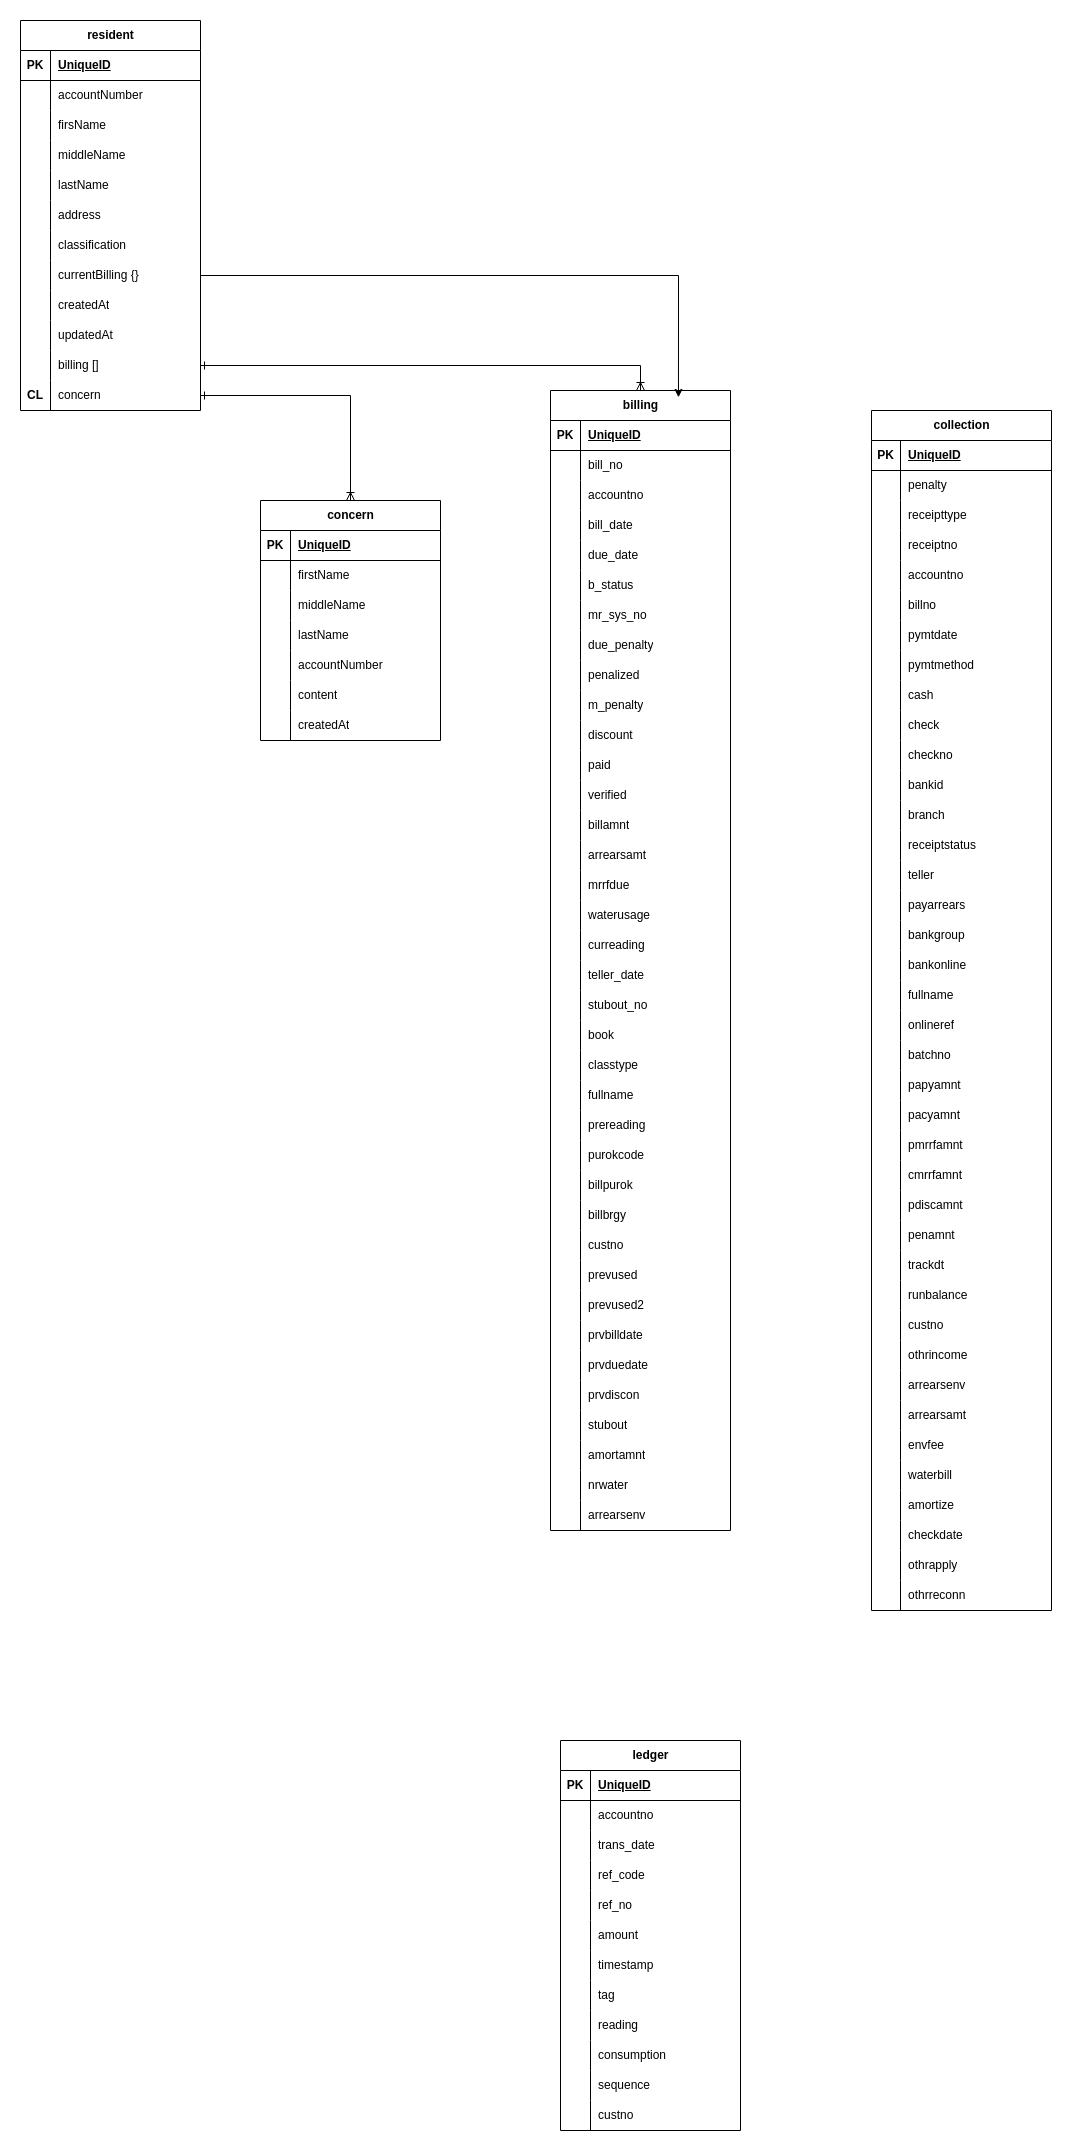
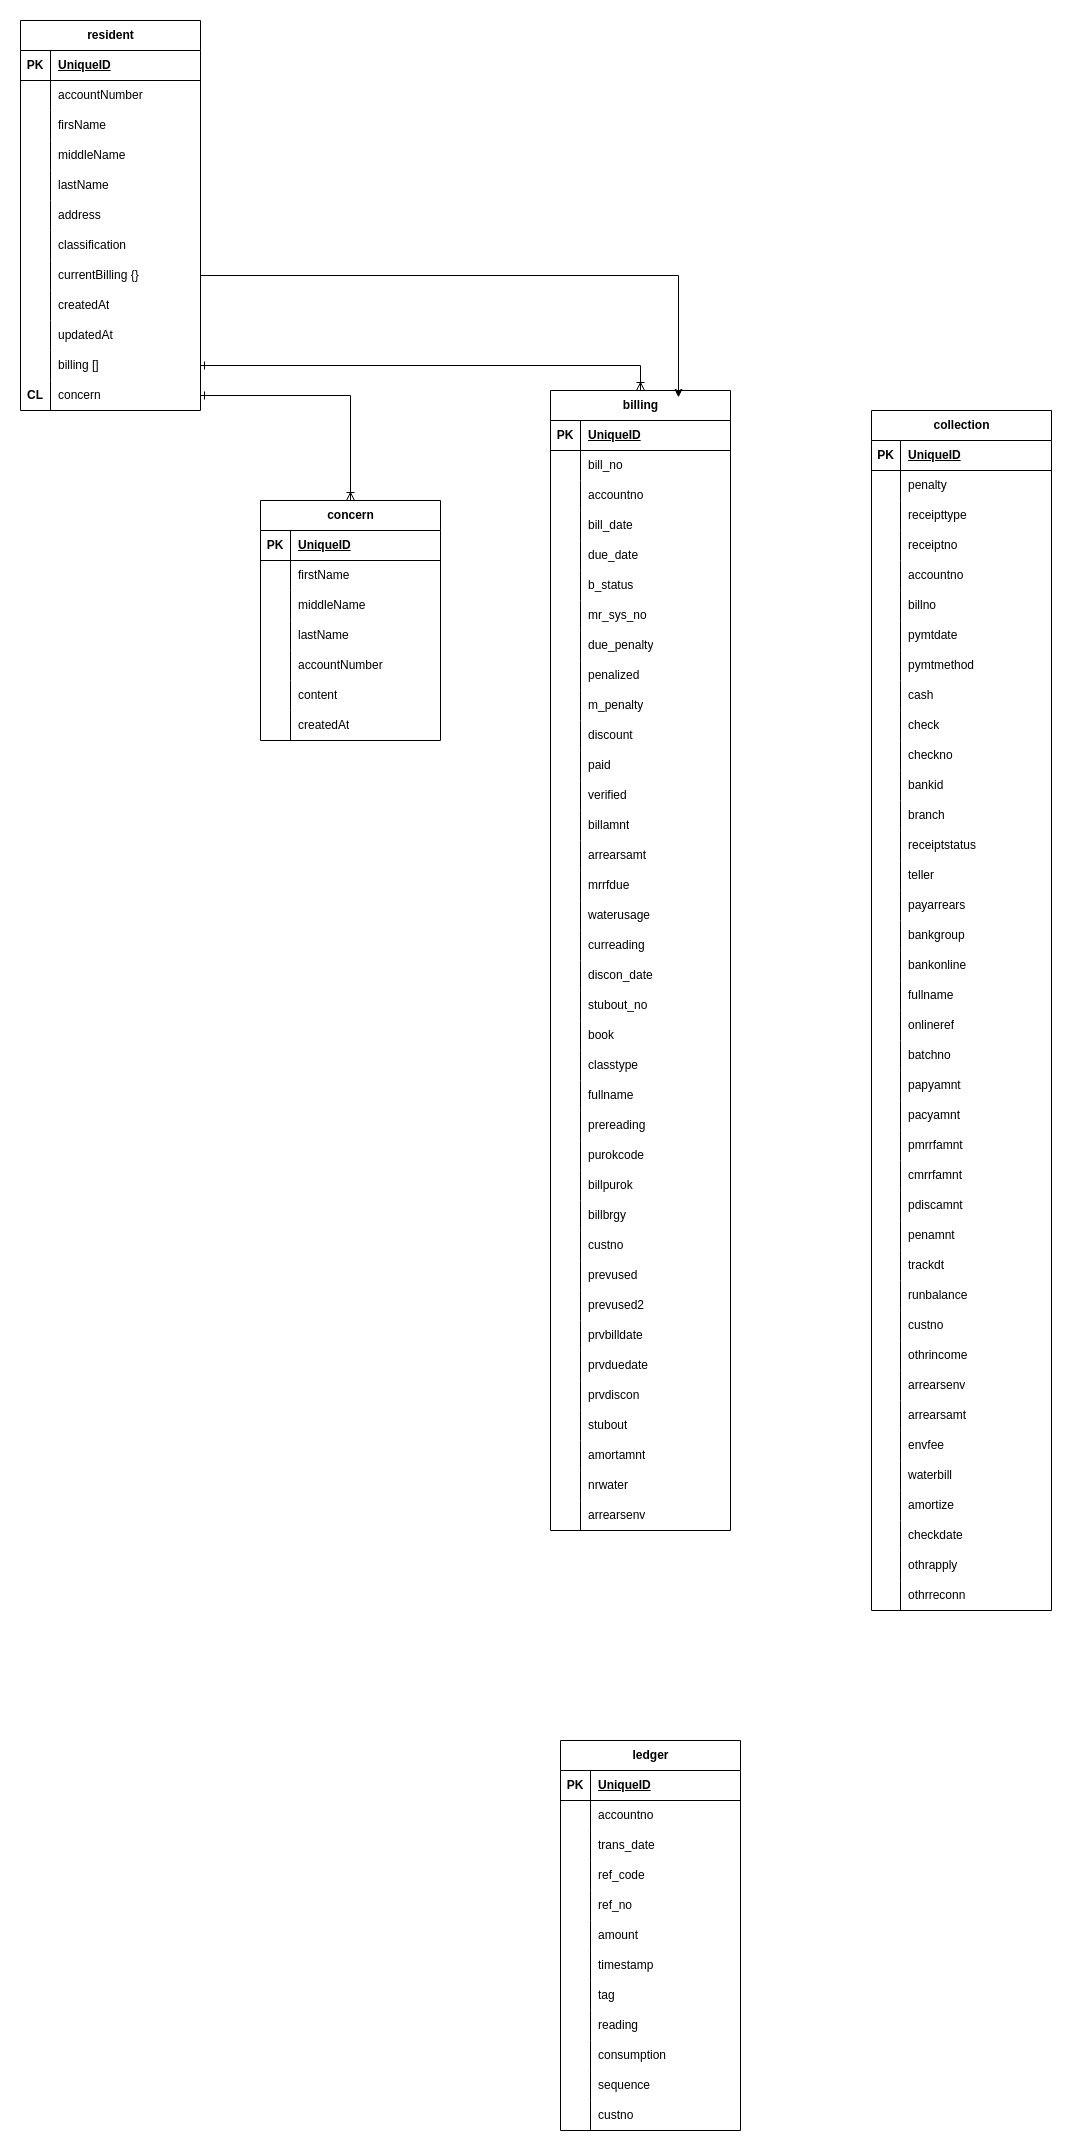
(622, 976) -> (624, 976)
